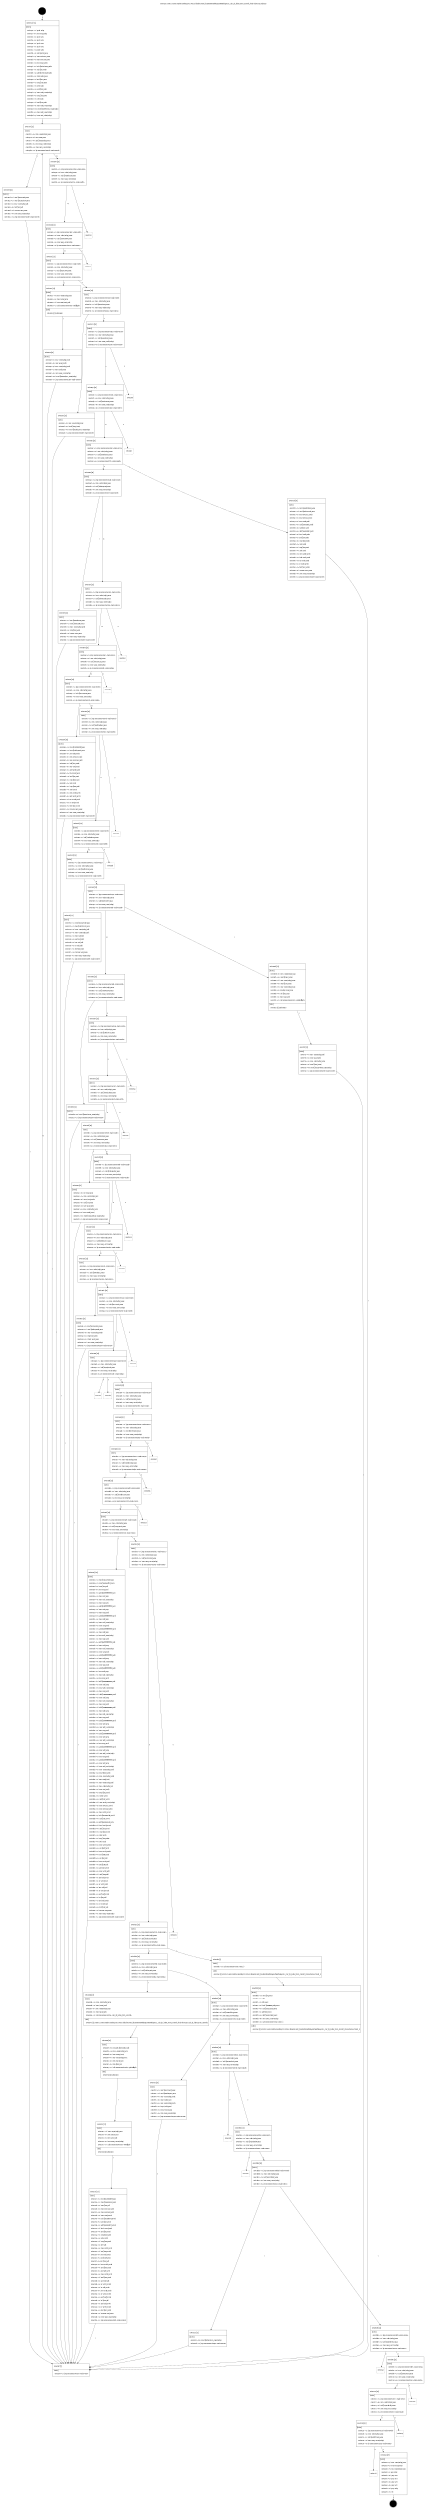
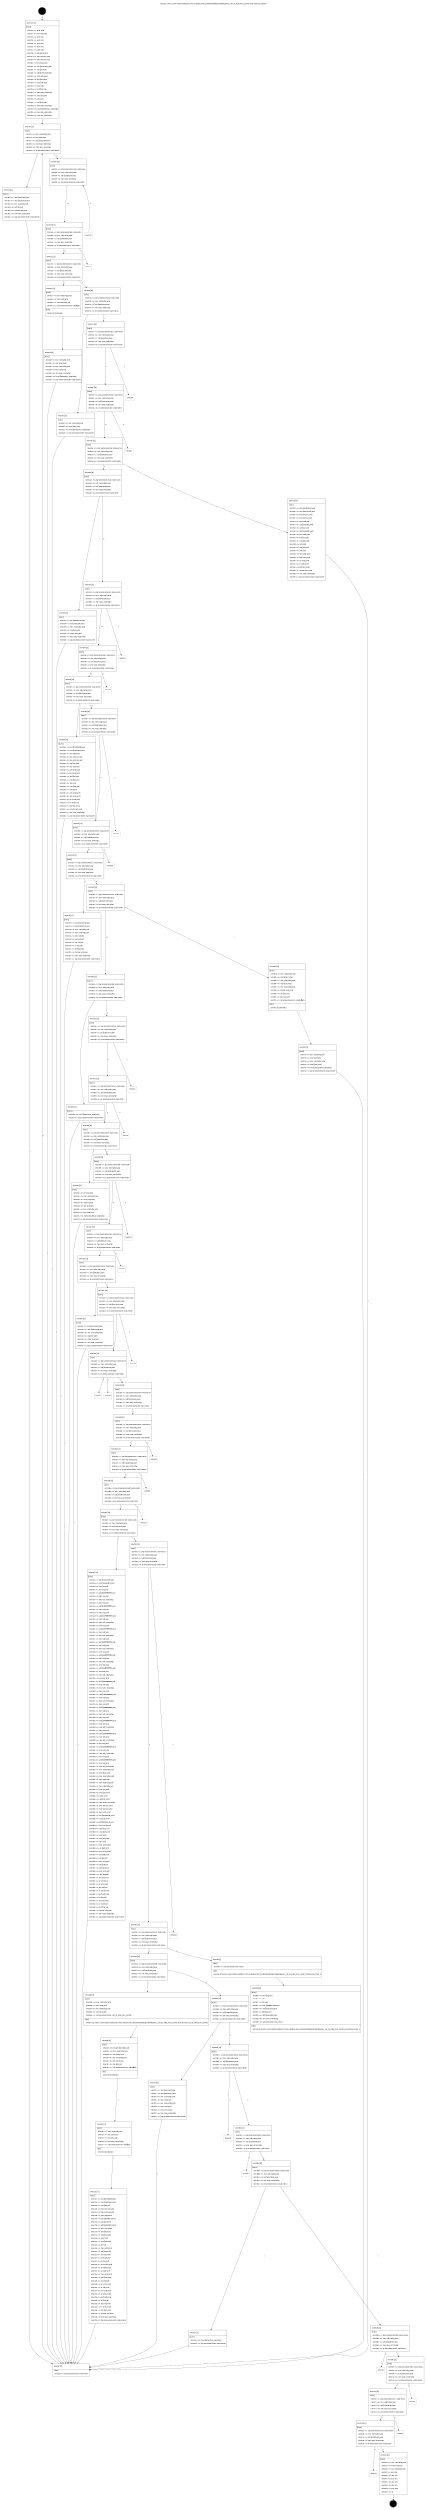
(79, 209) -> (89, 209)
